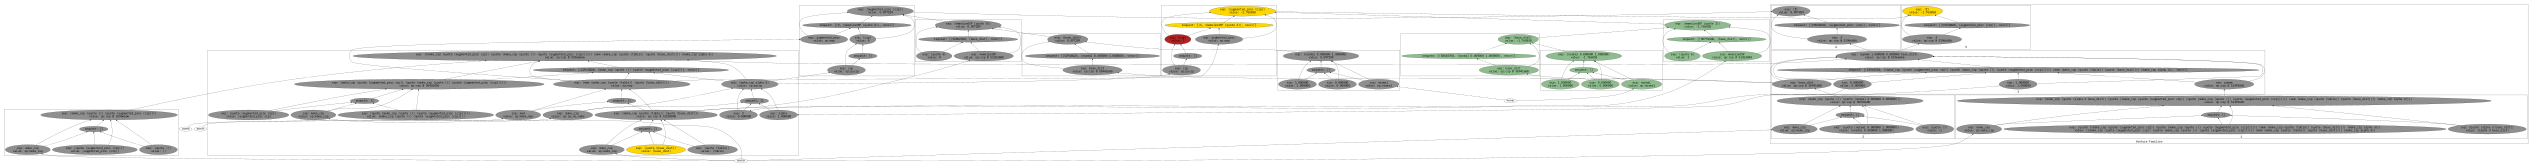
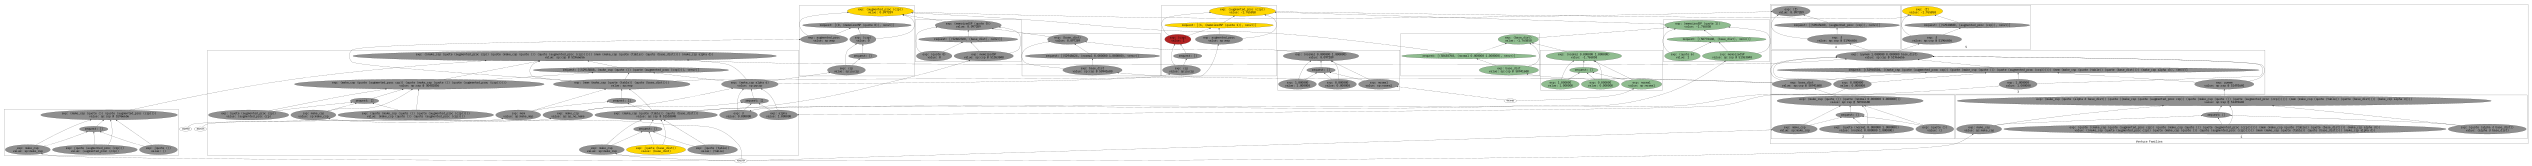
(880, 11) -> (880, 11)
(866, 19) -> (1182, 31)
